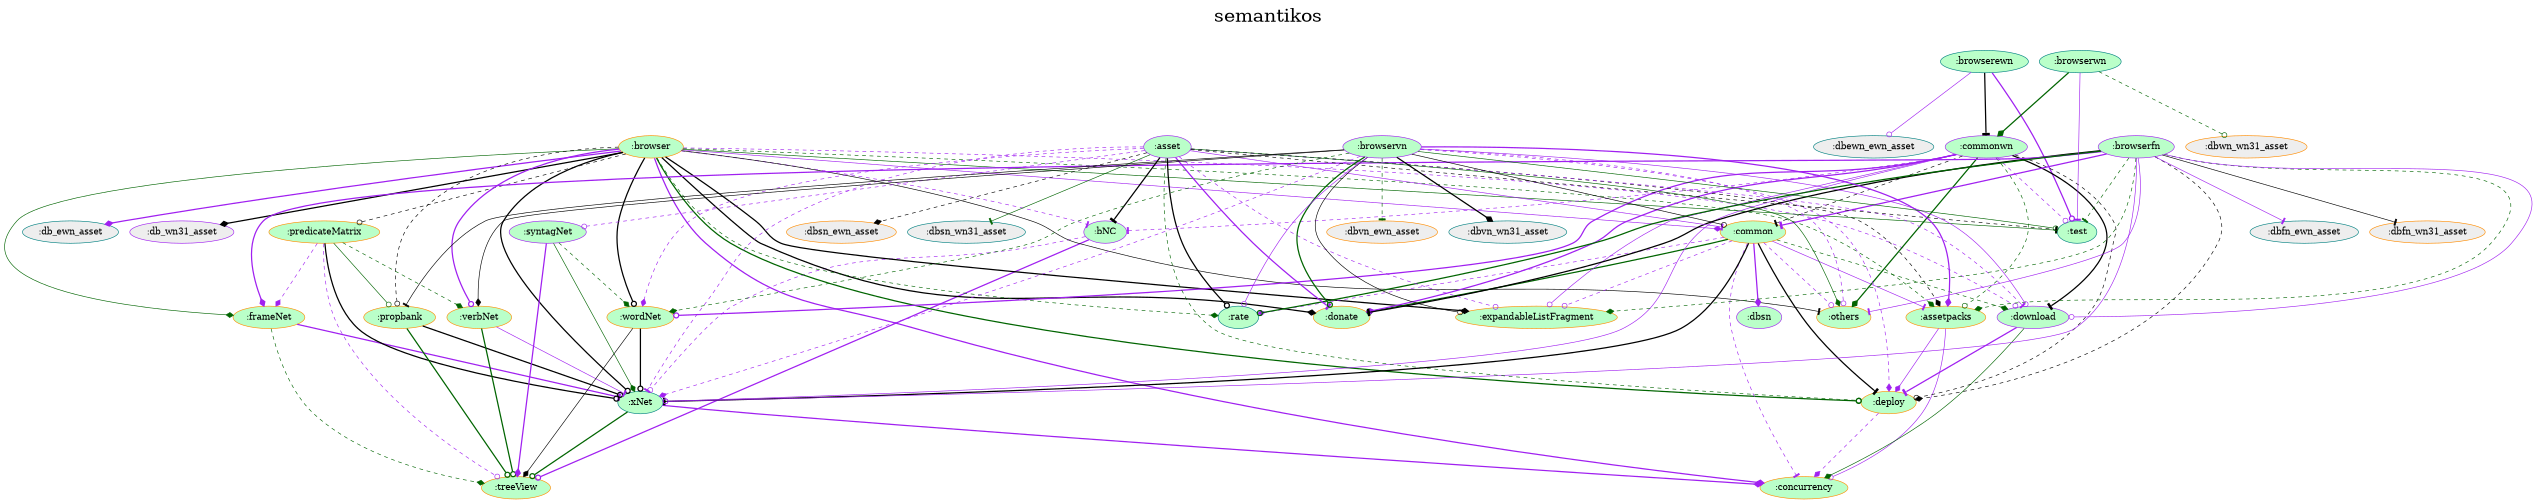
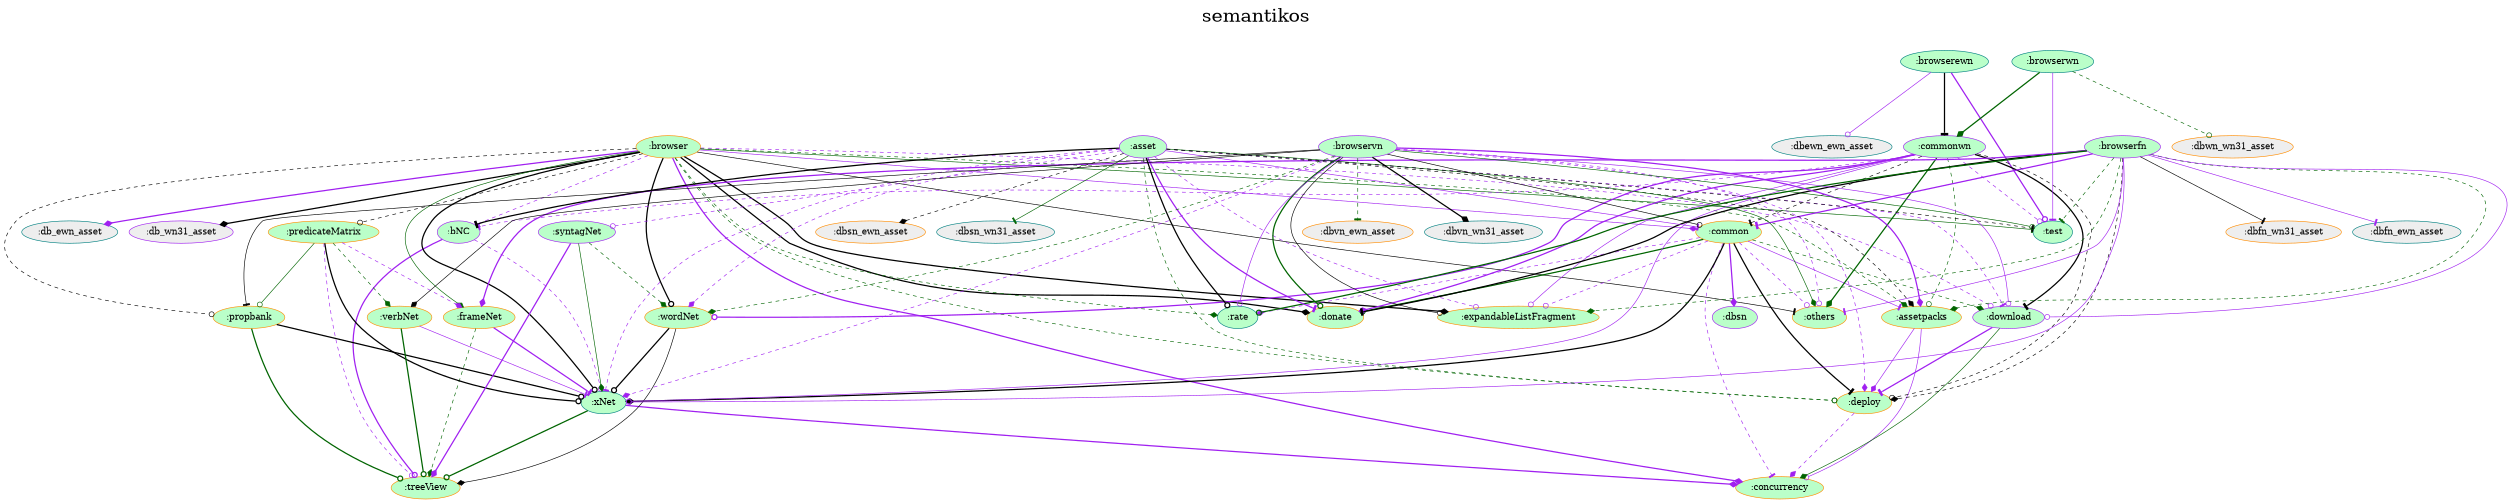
(483, 196) -> none
(1230, 355) -> (1230, 348)
(1231, 380) -> (1287, 375)
